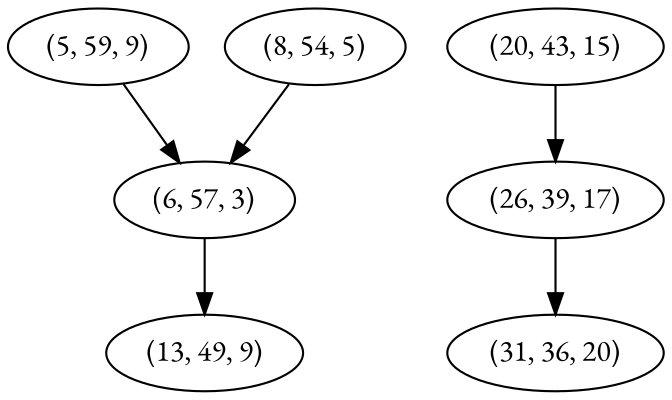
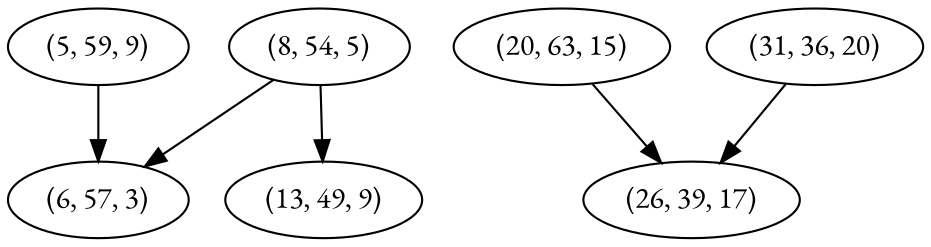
(556, 47) -> (562, 47)
(205, 266) -> (321, 113)
(556, 266) -> (760, 115)
